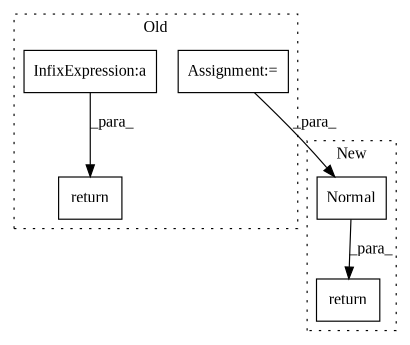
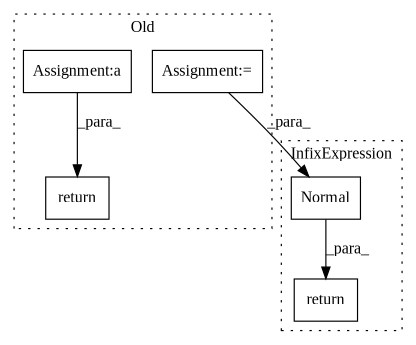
(90, 72) -> (77, 72)
(352, 154) -> (342, 154)
